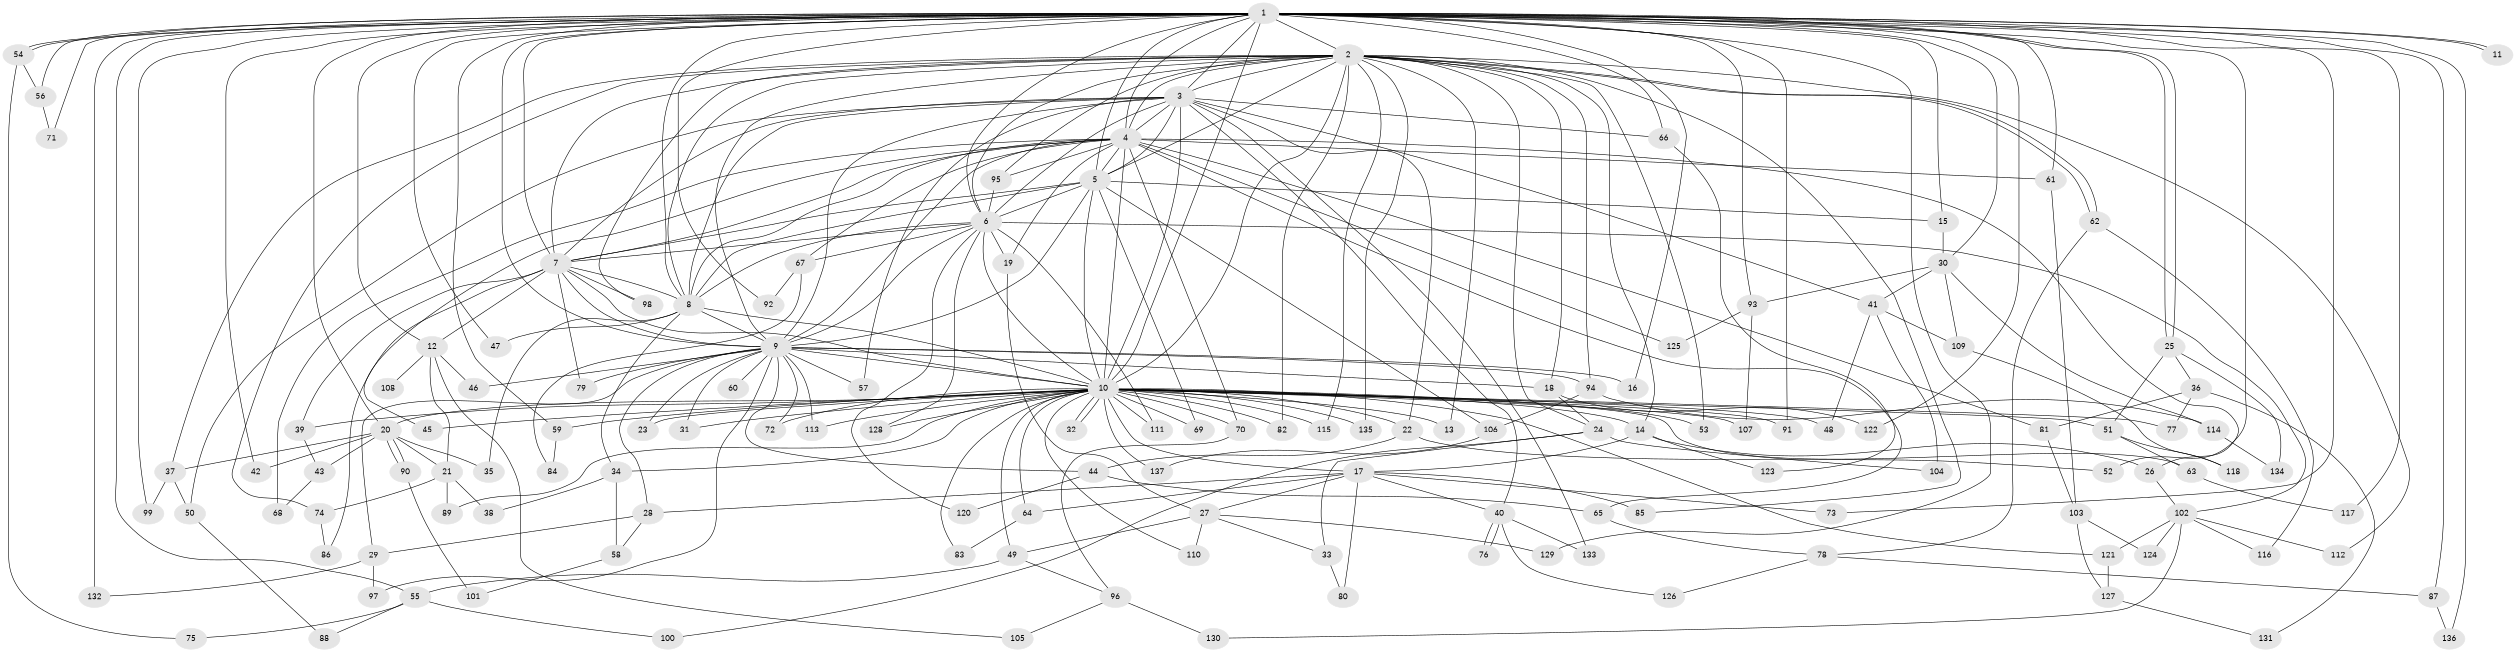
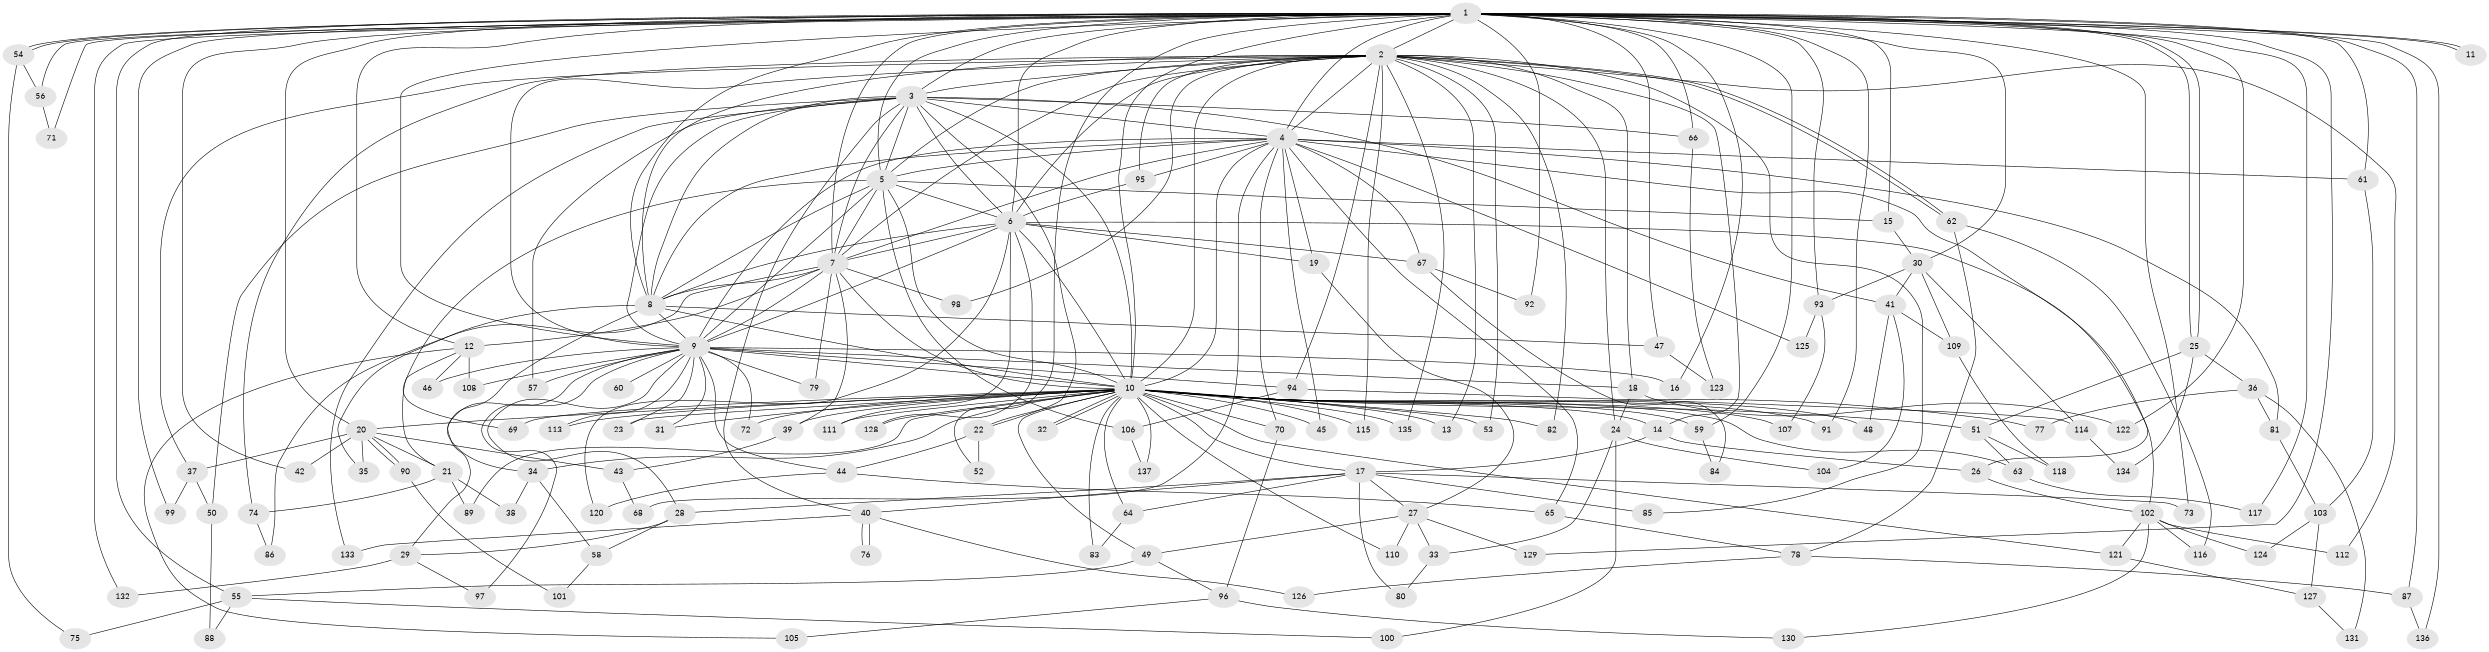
none -> (581, 366)
(1703, 453) -> (1691, 370)
